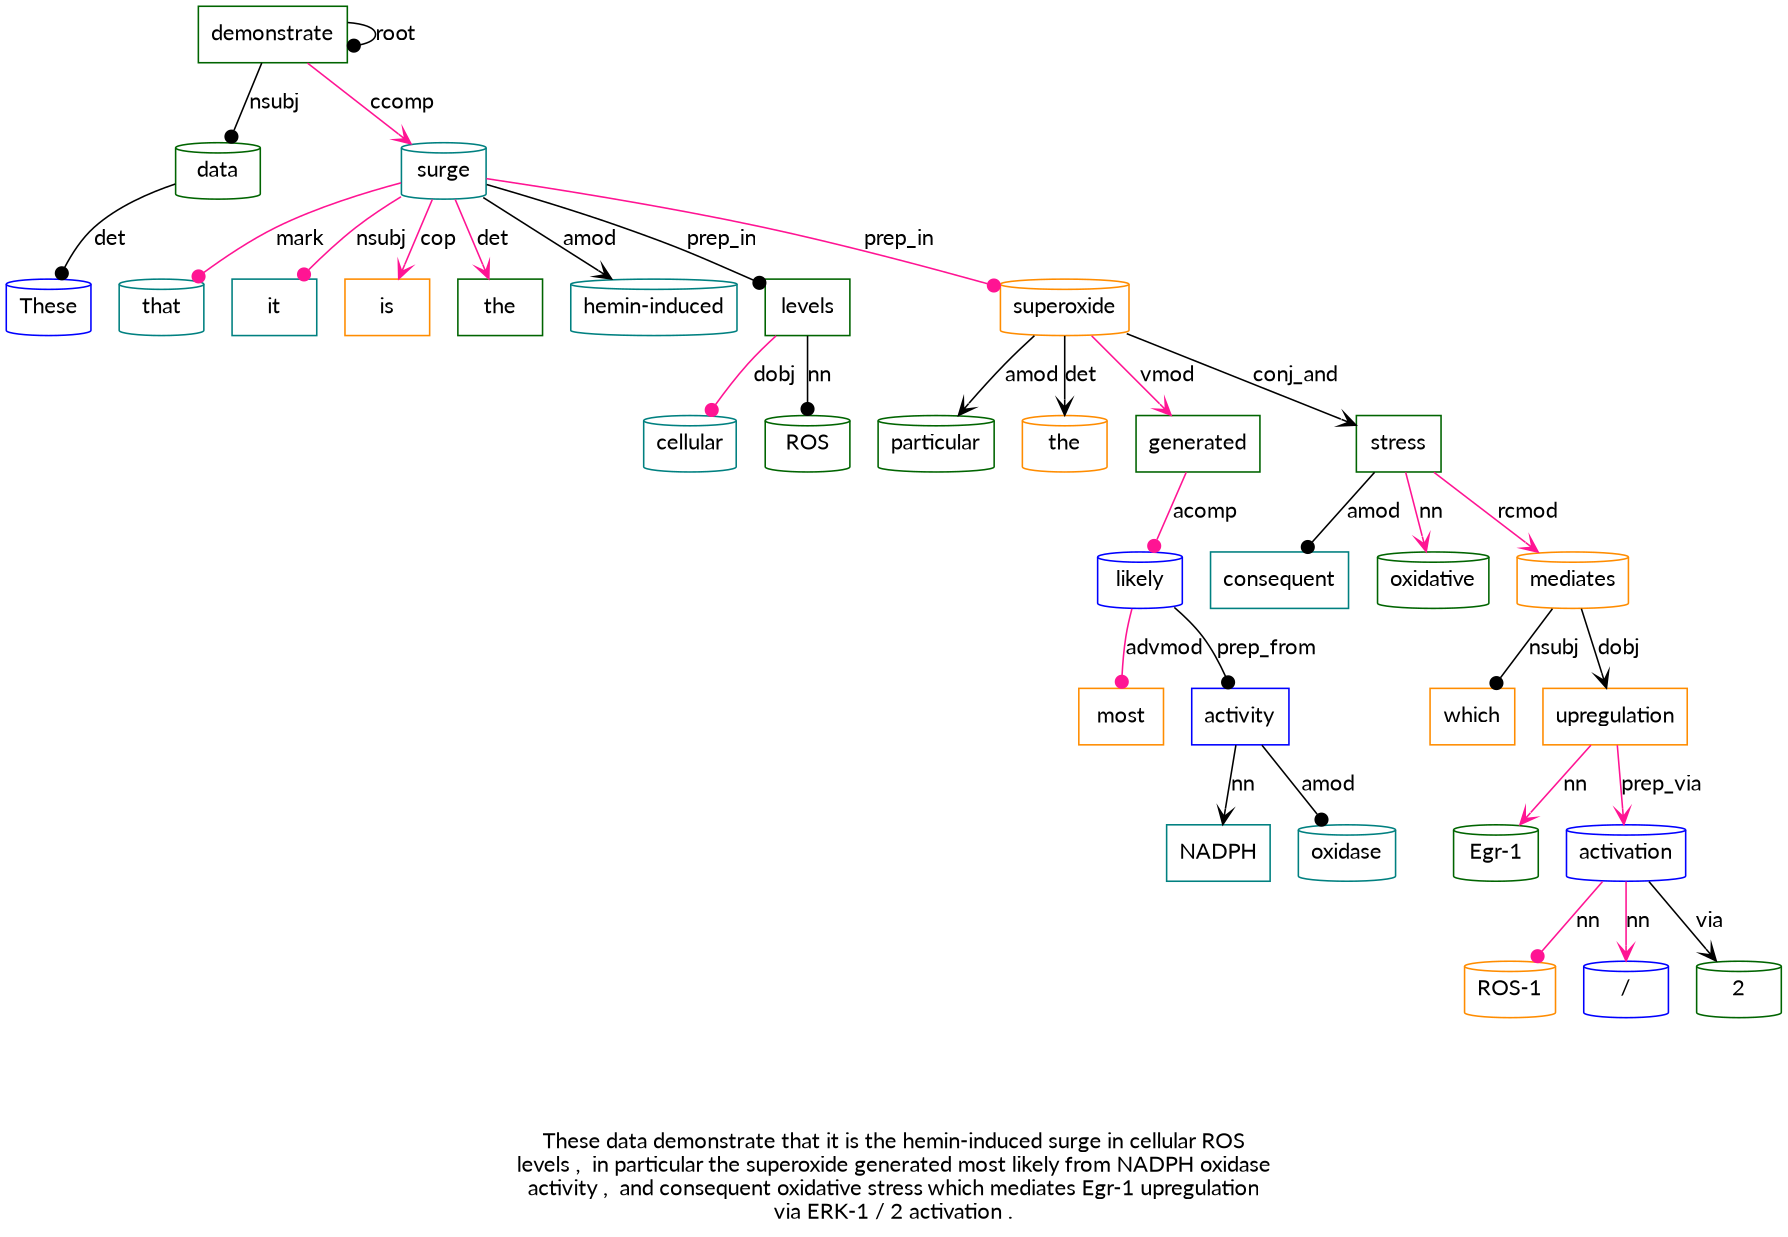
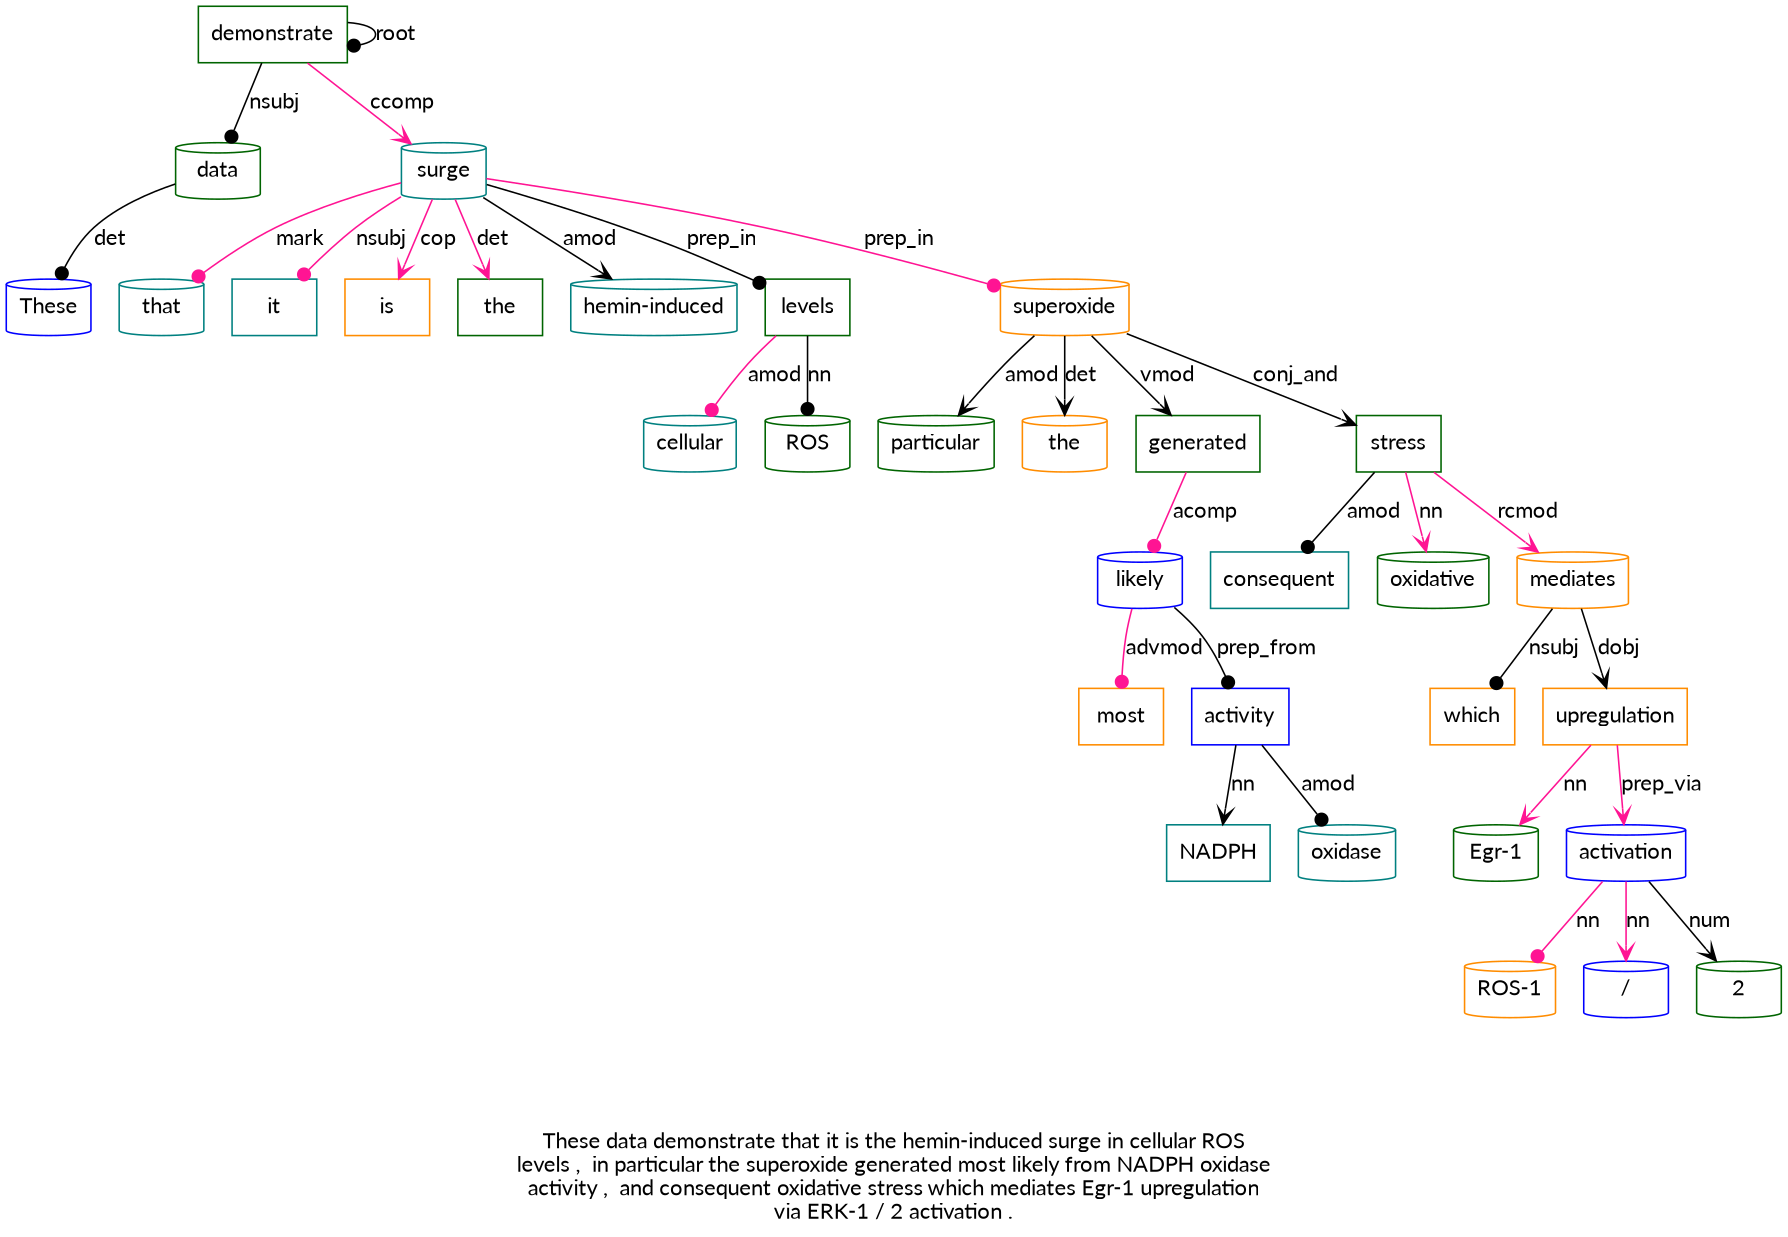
(1126, 370) -> (1126, 370)
(775, 376) -> (775, 376)
(1710, 921) -> (1710, 921)
